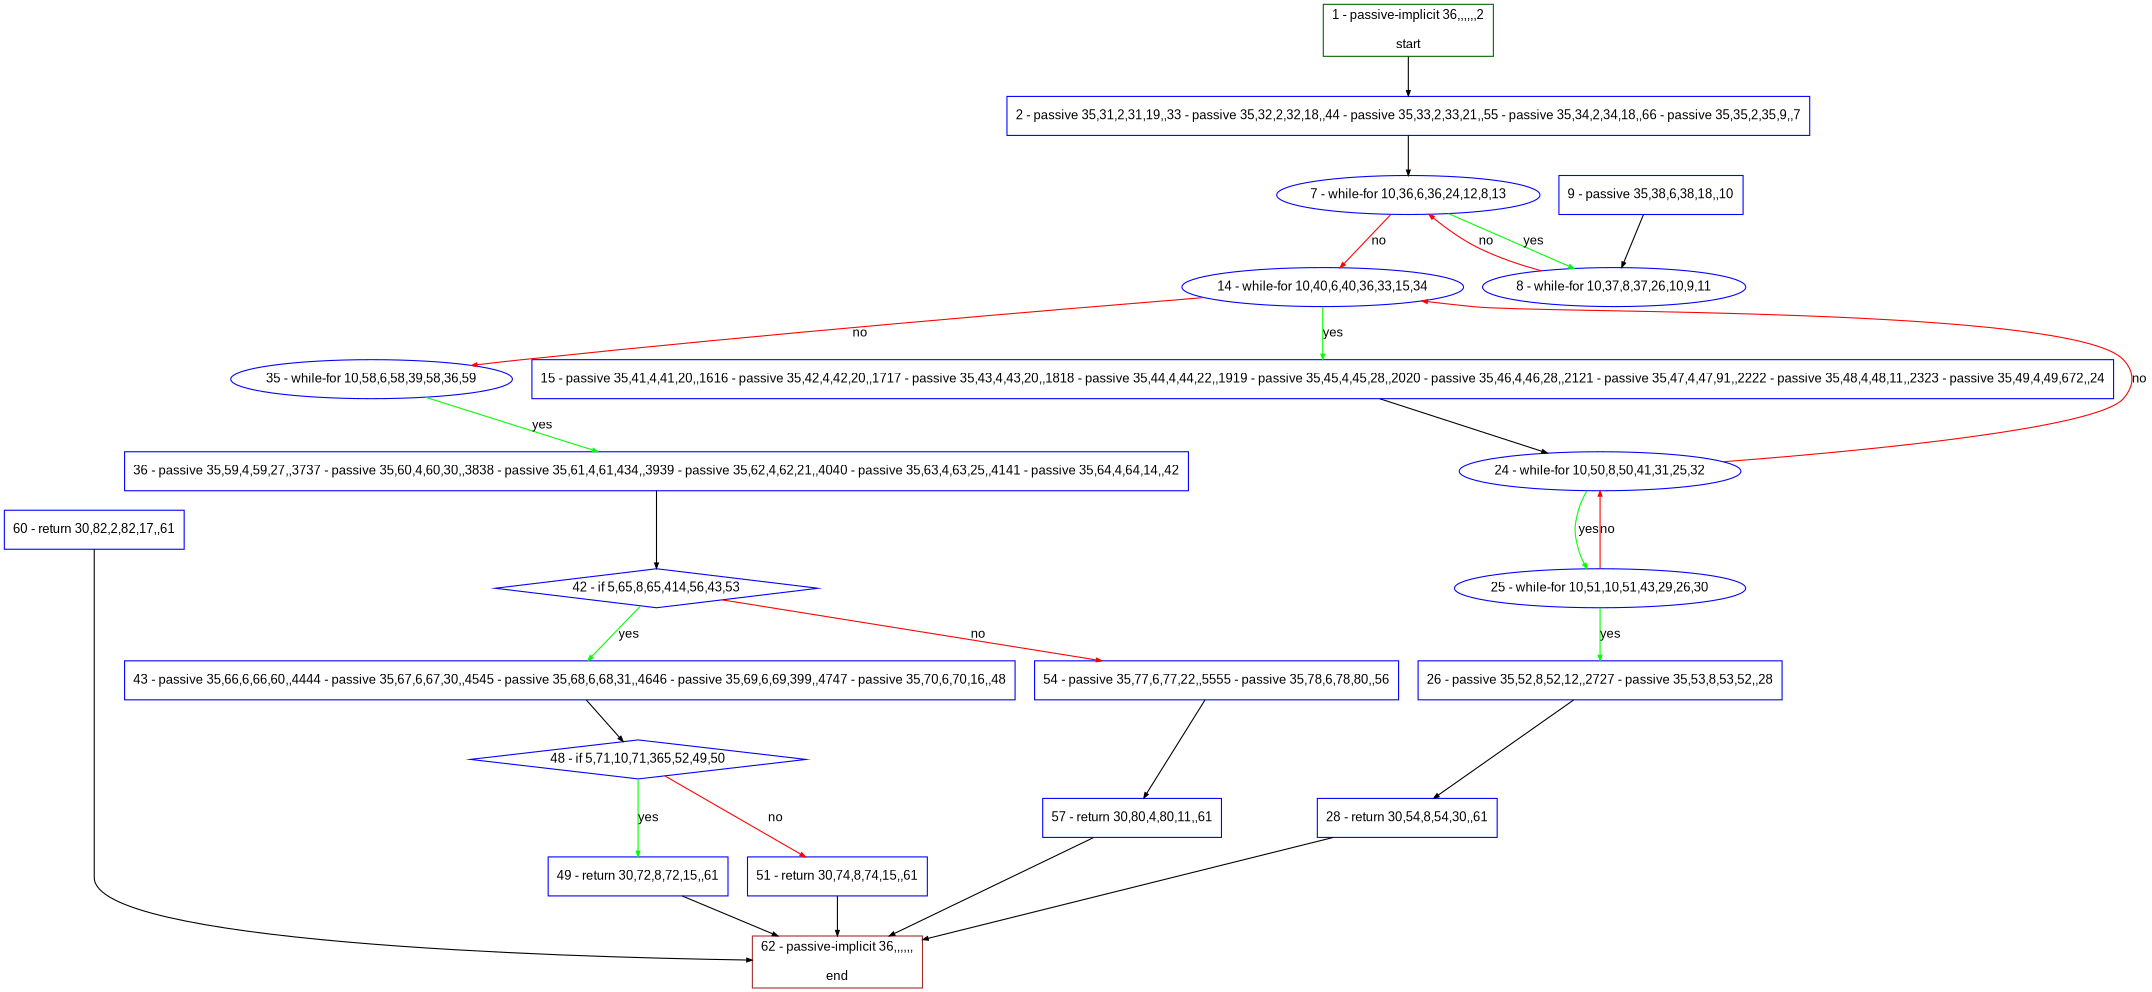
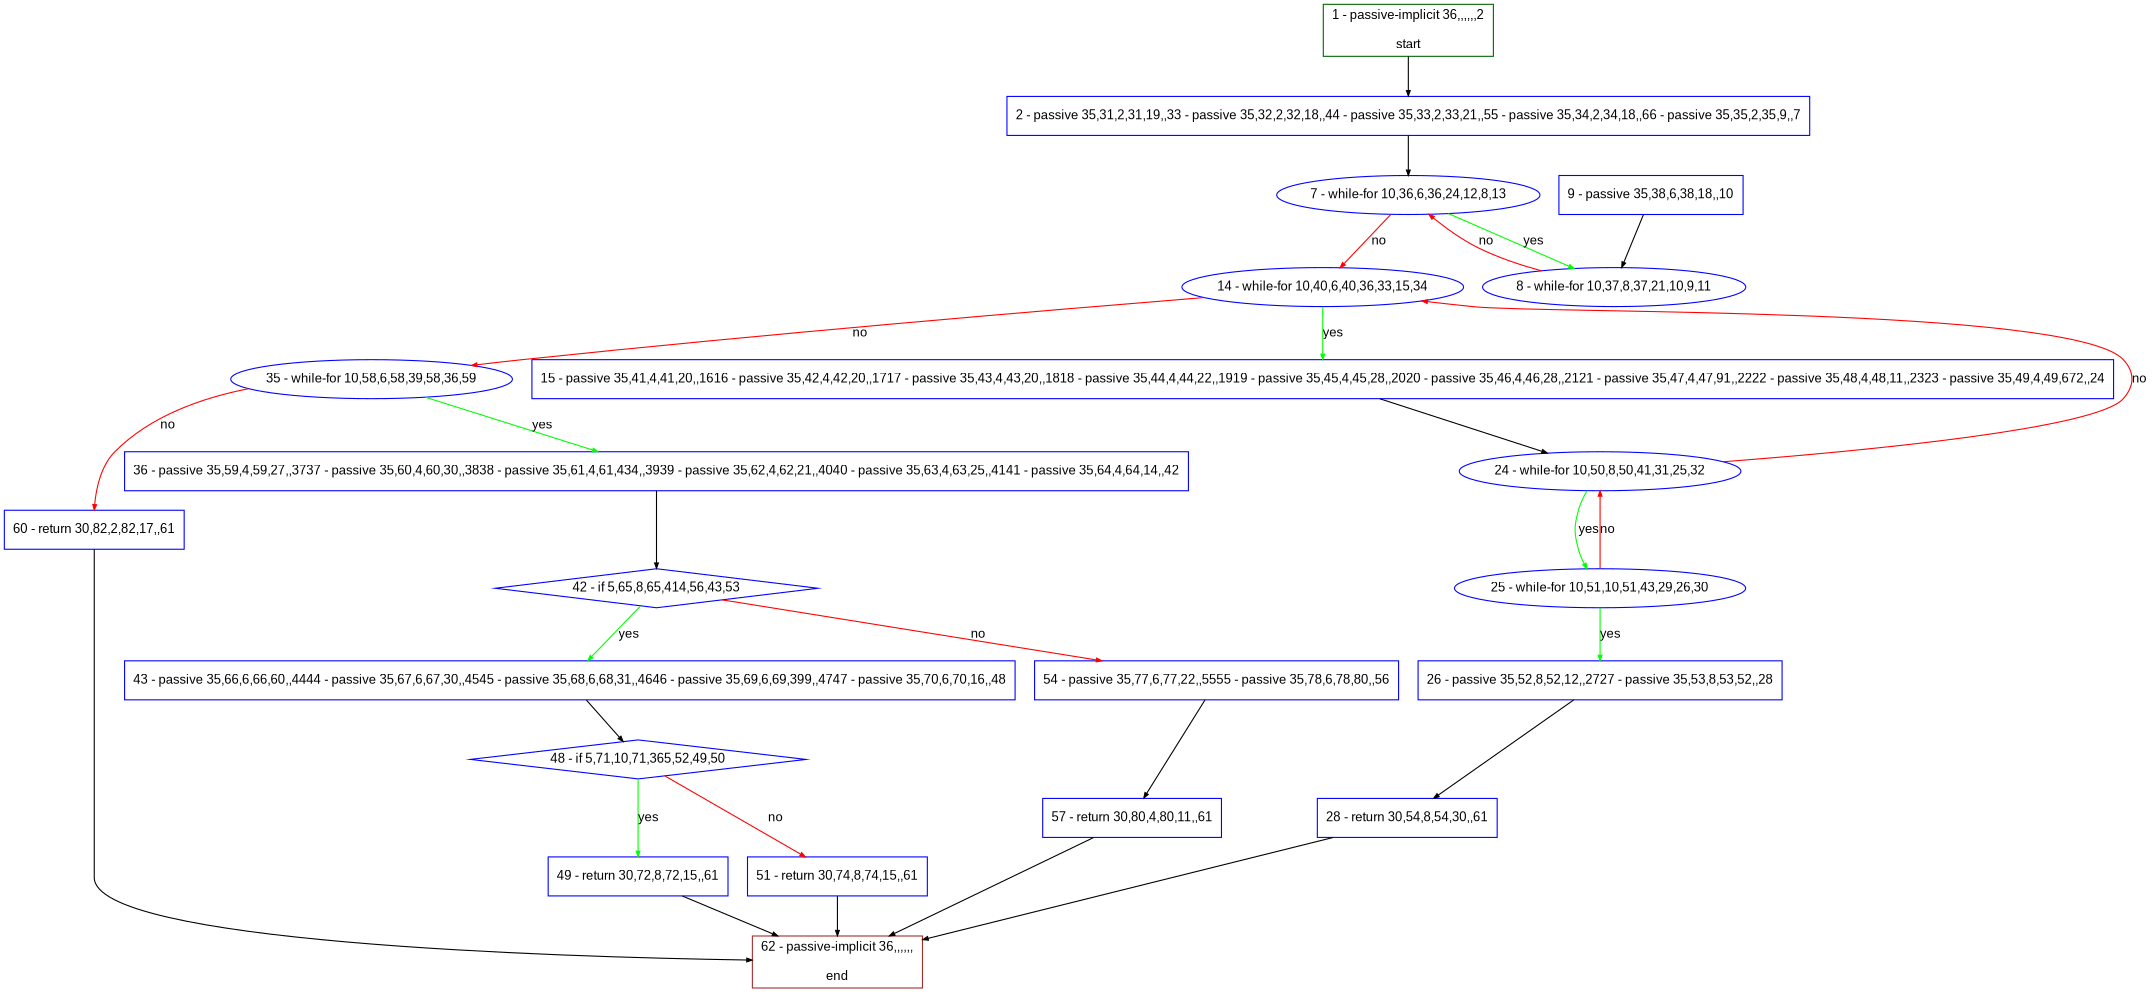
(1614, 287) -> (1614, 287)
none -> (151, 424)
